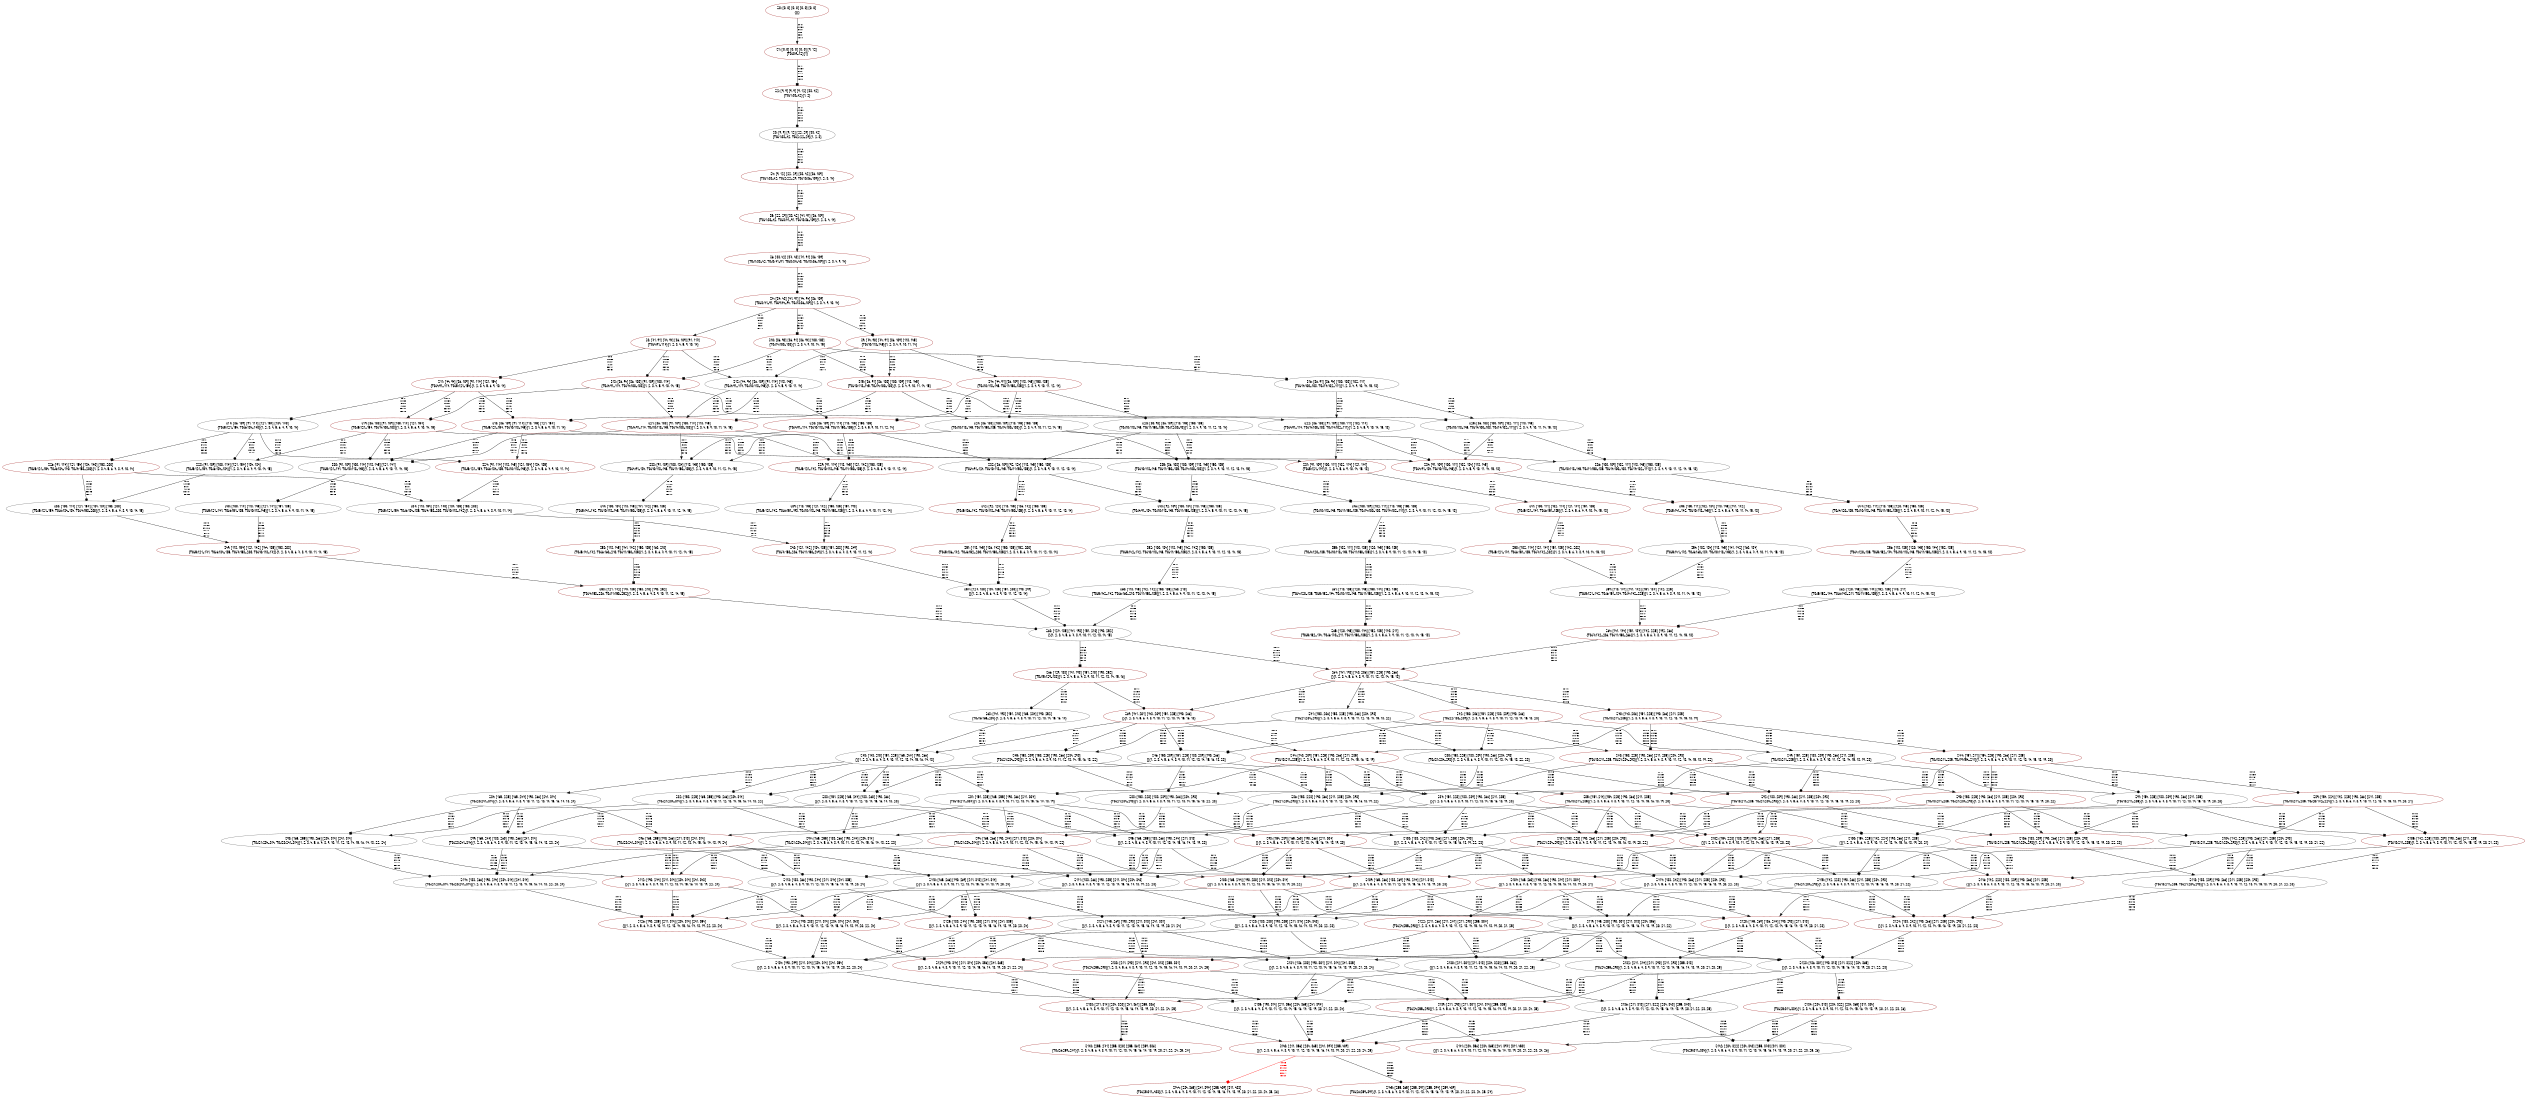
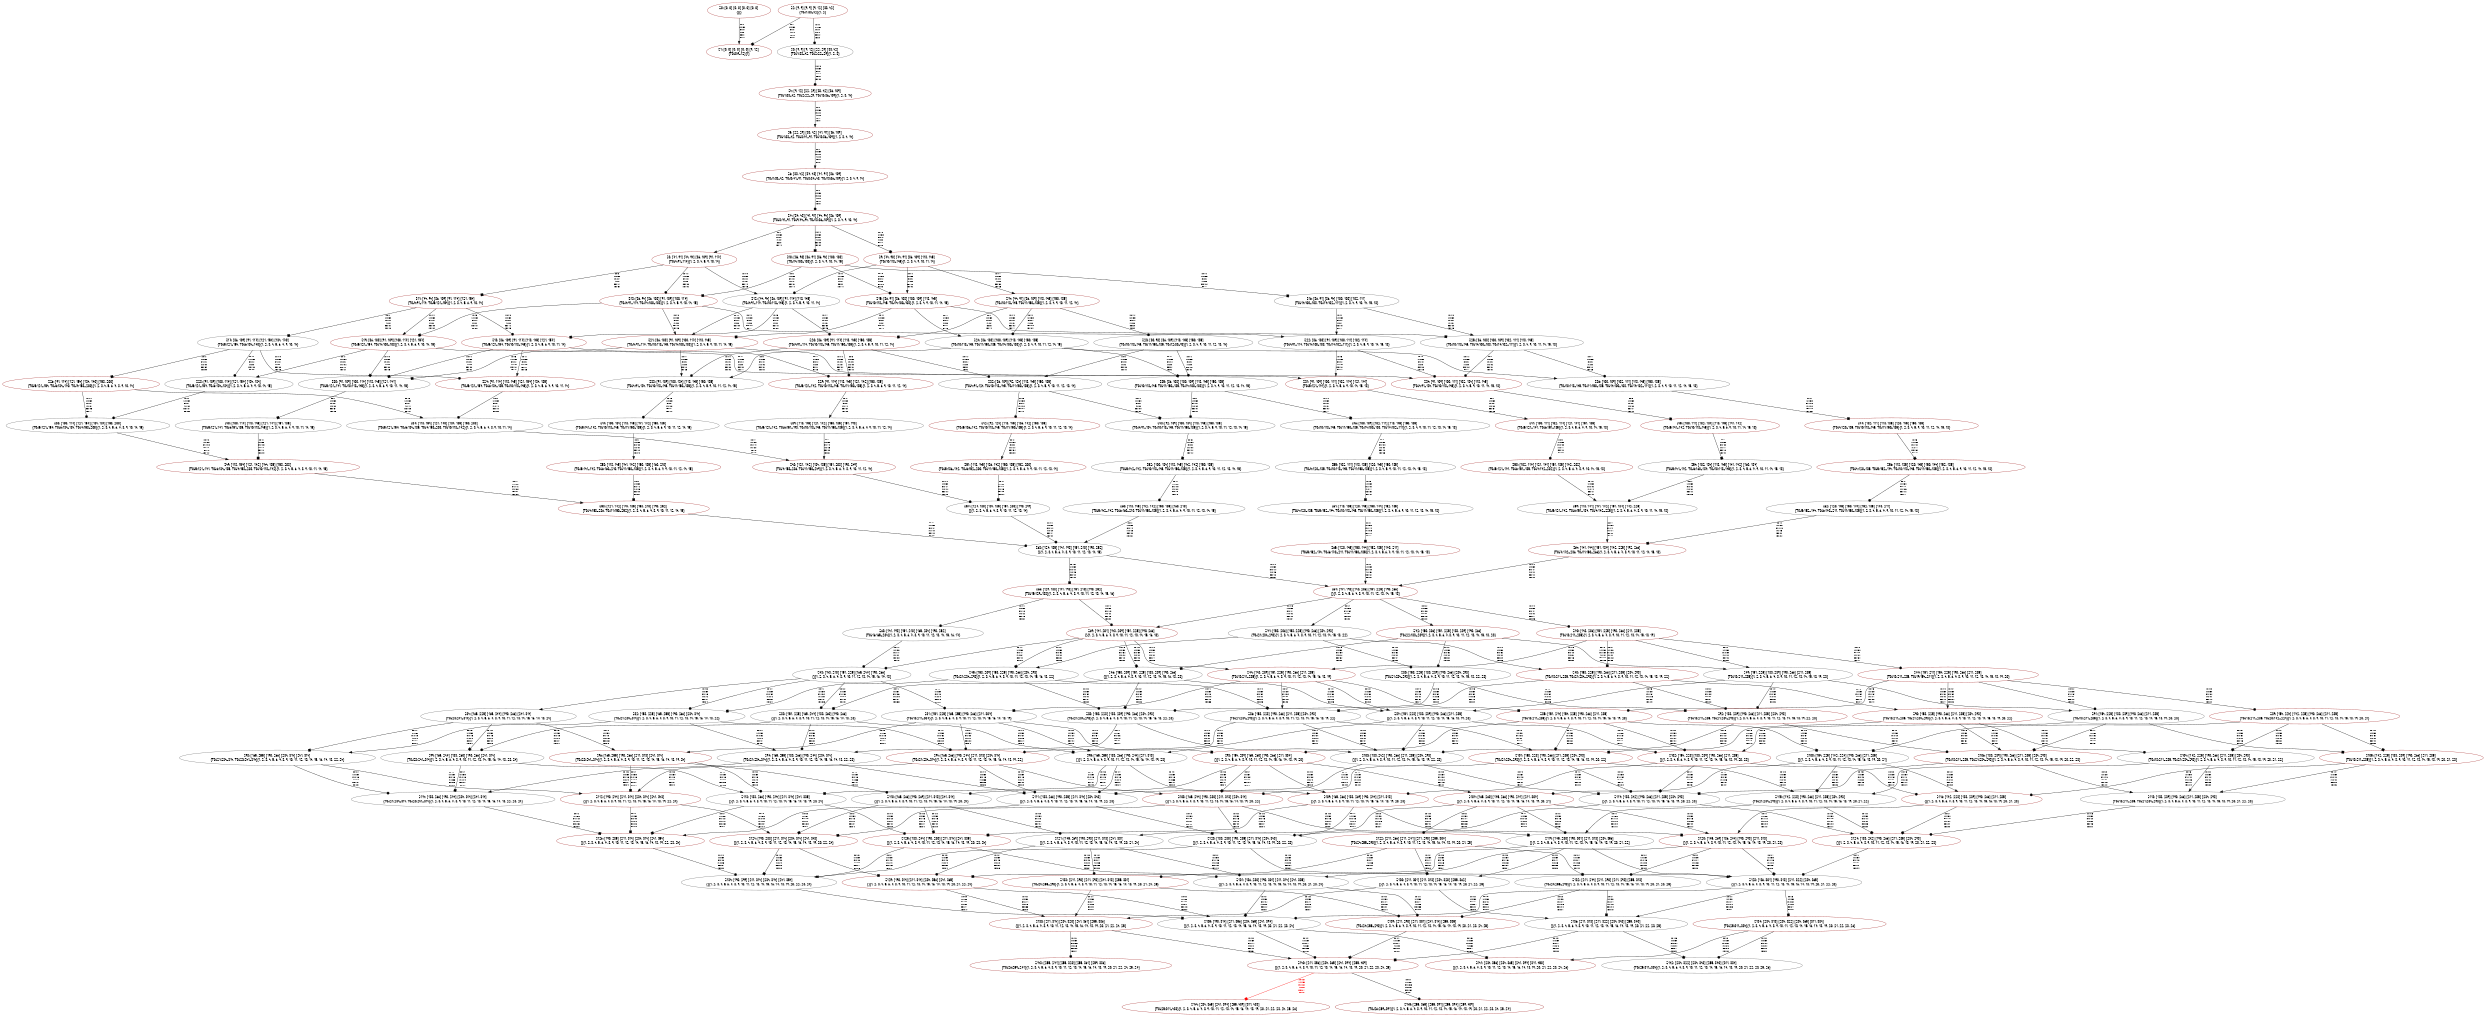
(797, 71) -> (777, 30)
